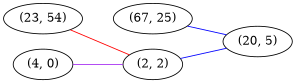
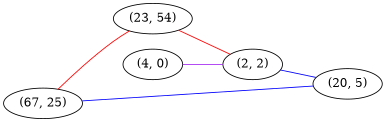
none -> (92, 58)
